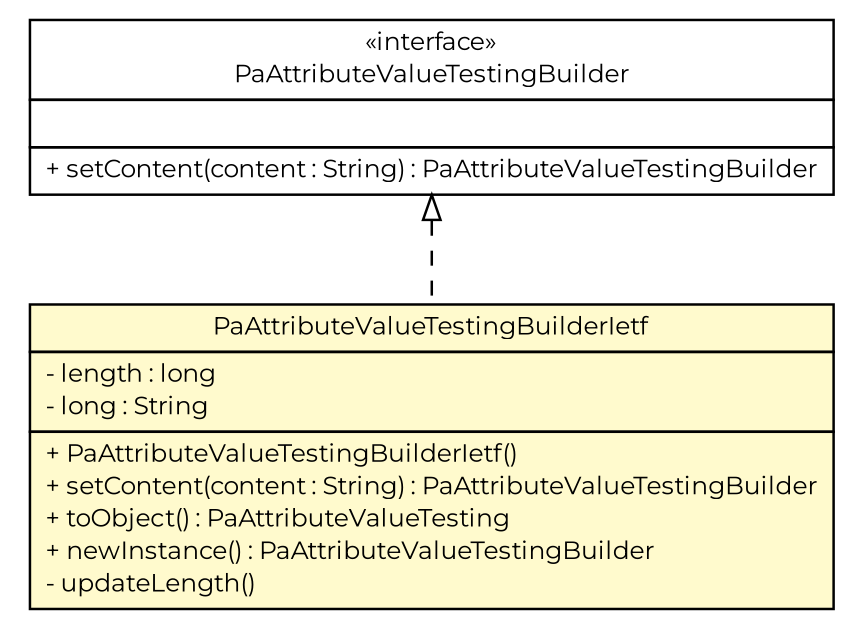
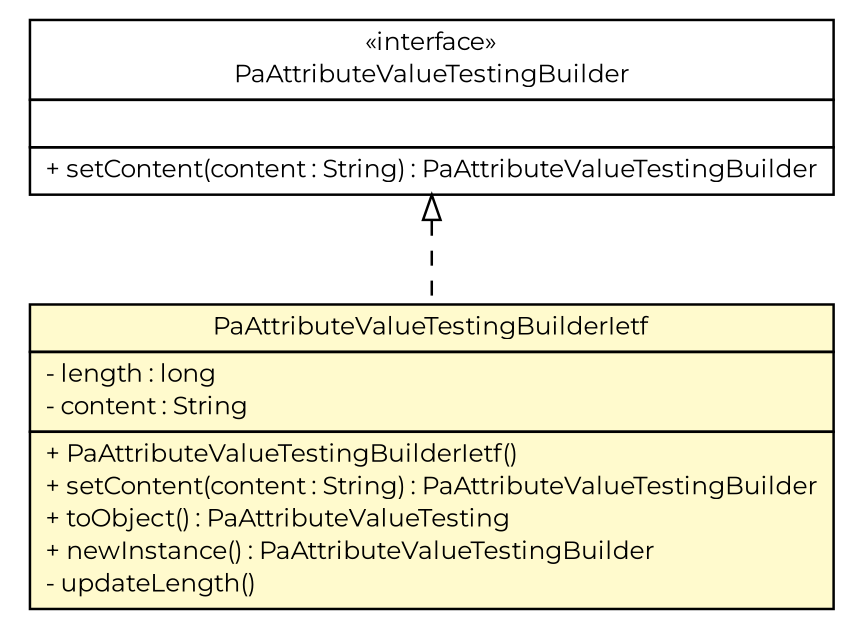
(127, 407) -> (147, 407)
